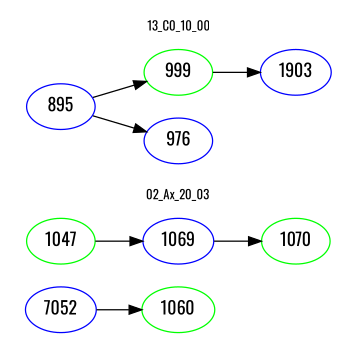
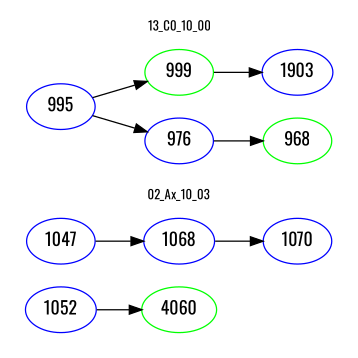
(61, 107) -> (61, 107)
none -> (297, 141)
(178, 196) -> (179, 196)
(61, 241) -> (61, 241)
(178, 241) -> (179, 241)
(296, 241) -> (297, 241)
(61, 310) -> (61, 310)
(178, 310) -> (179, 310)
